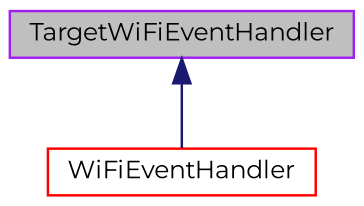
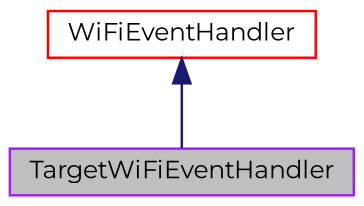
(182, 116) -> (182, 116)
